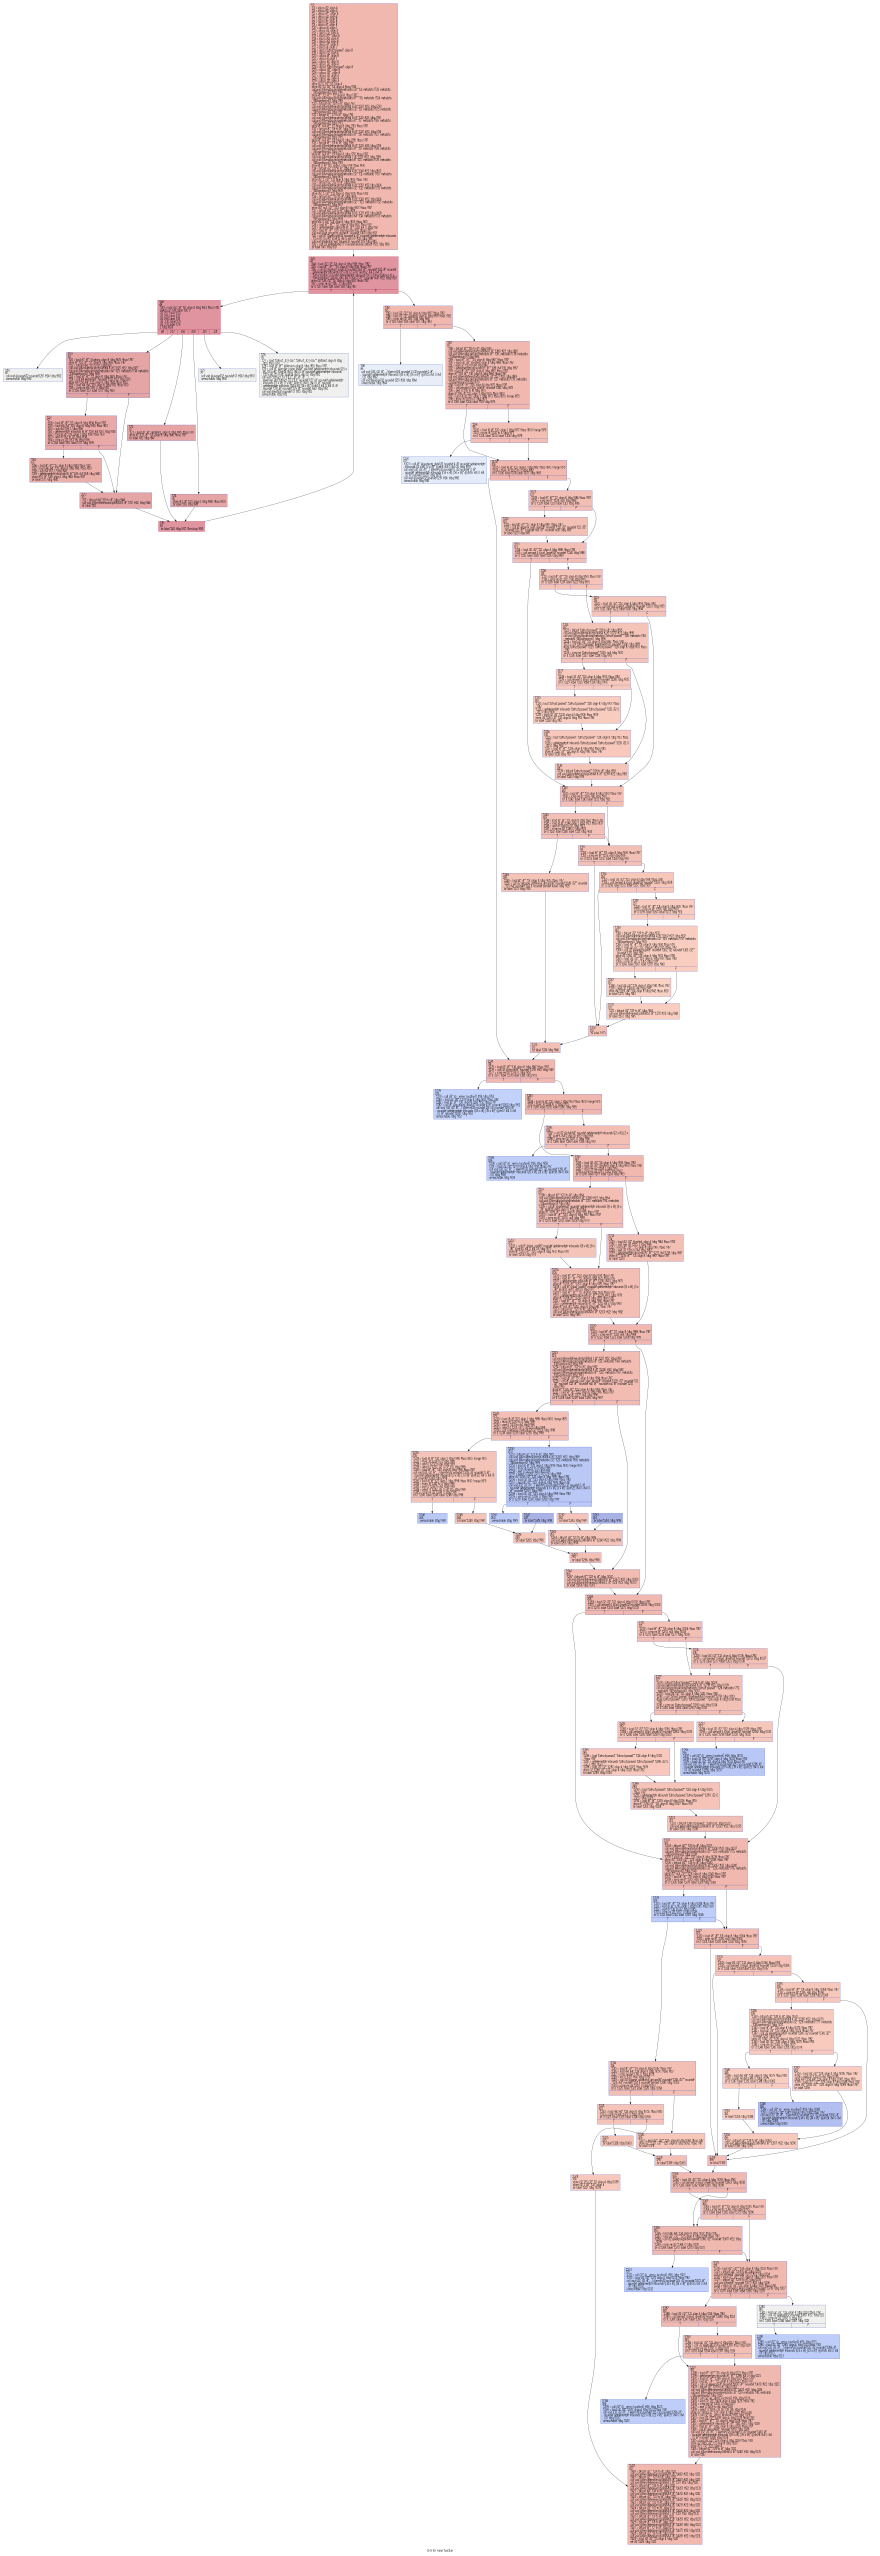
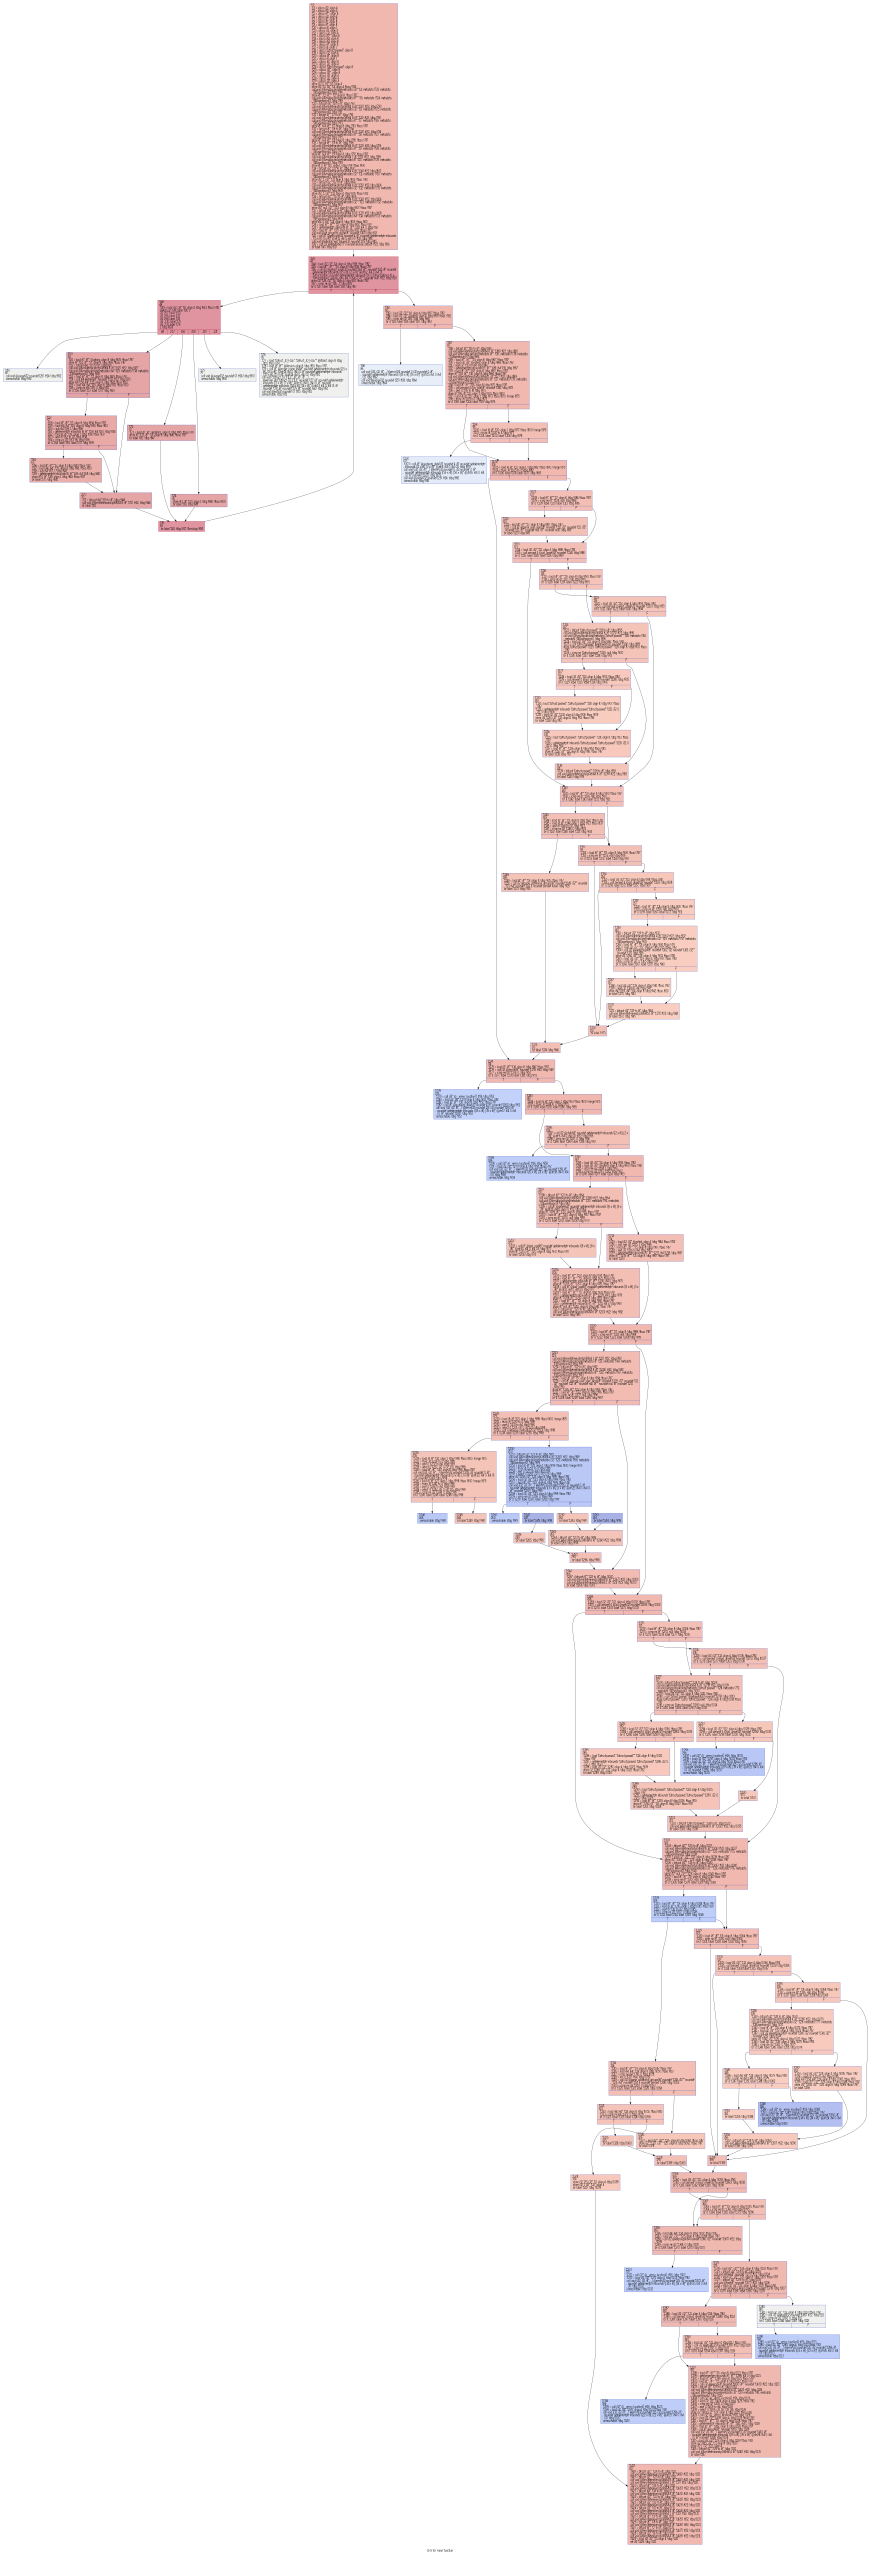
(499, 1528) -> none
none -> (748, 1796)
(746, 2255) -> none
